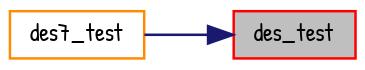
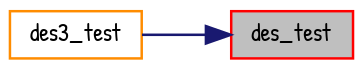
(77, 35) -> (76, 35)
